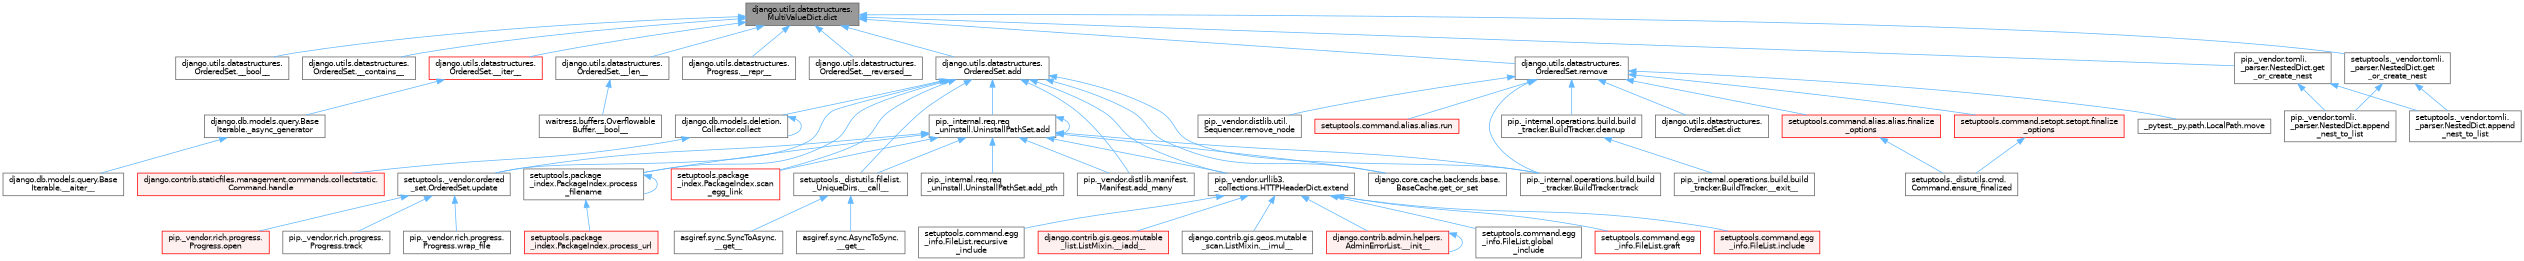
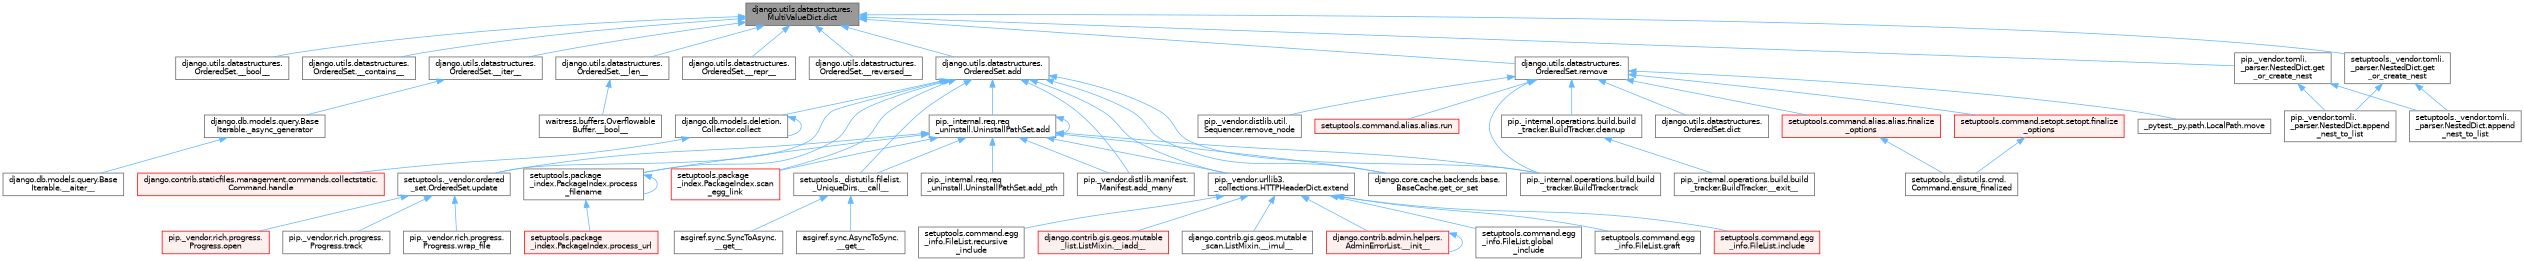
(486, 68) -> (486, 68)
(739, 68) -> (739, 68)
(1648, 242) -> (1648, 242)
